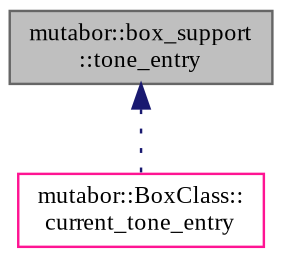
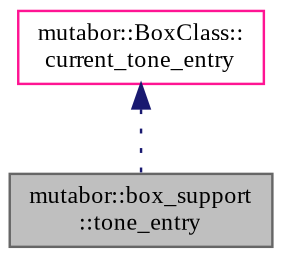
(141, 141) -> (141, 141)
